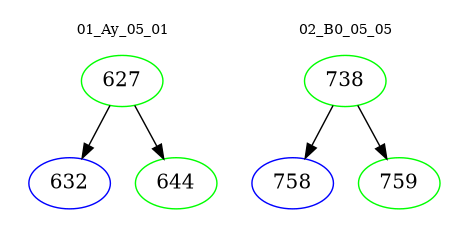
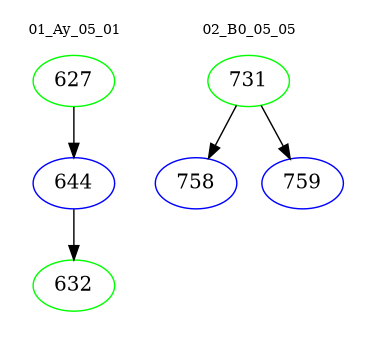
(345, 81) -> (249, 81)
(99, 125) -> (74, 227)
(70, 183) -> (74, 286)
(176, 183) -> (74, 183)
(399, 183) -> (303, 183)
